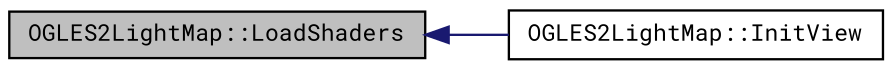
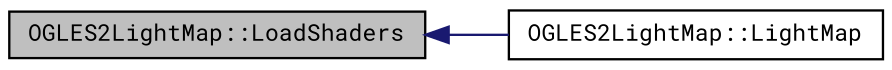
(696, 35) -> (696, 35)
